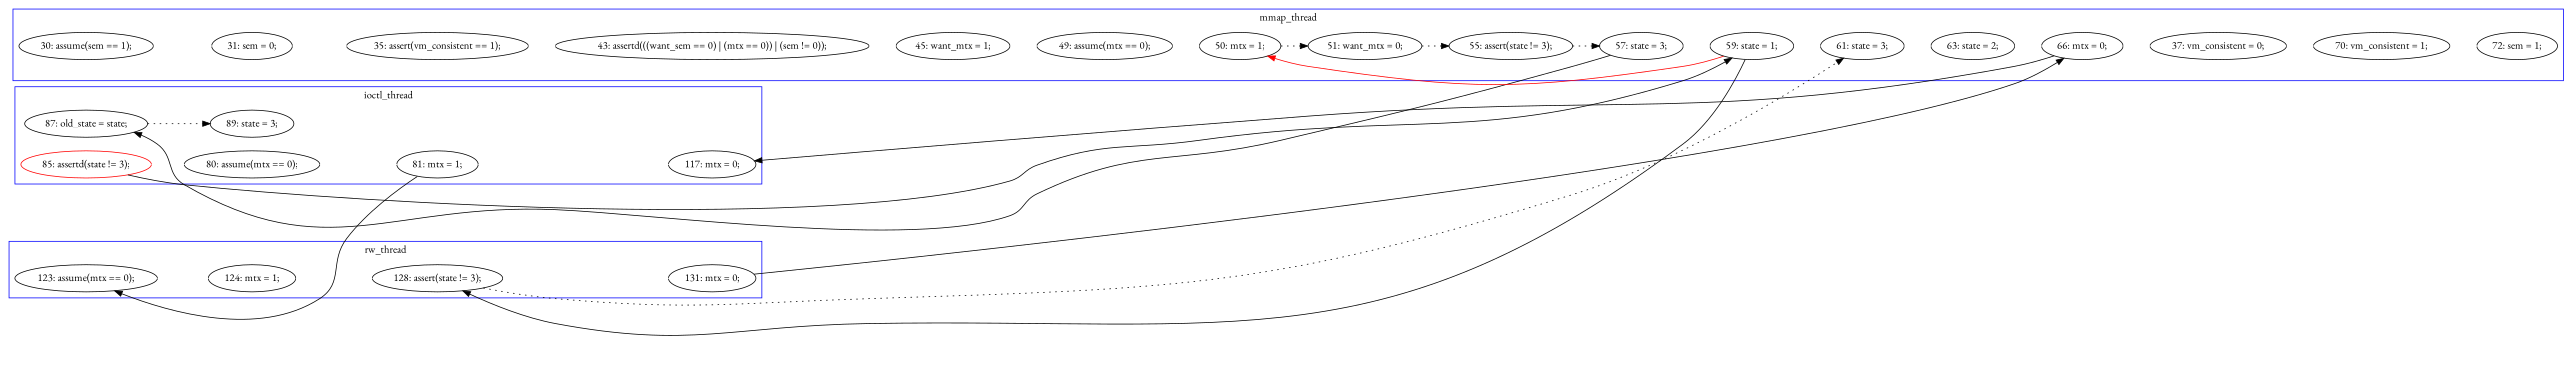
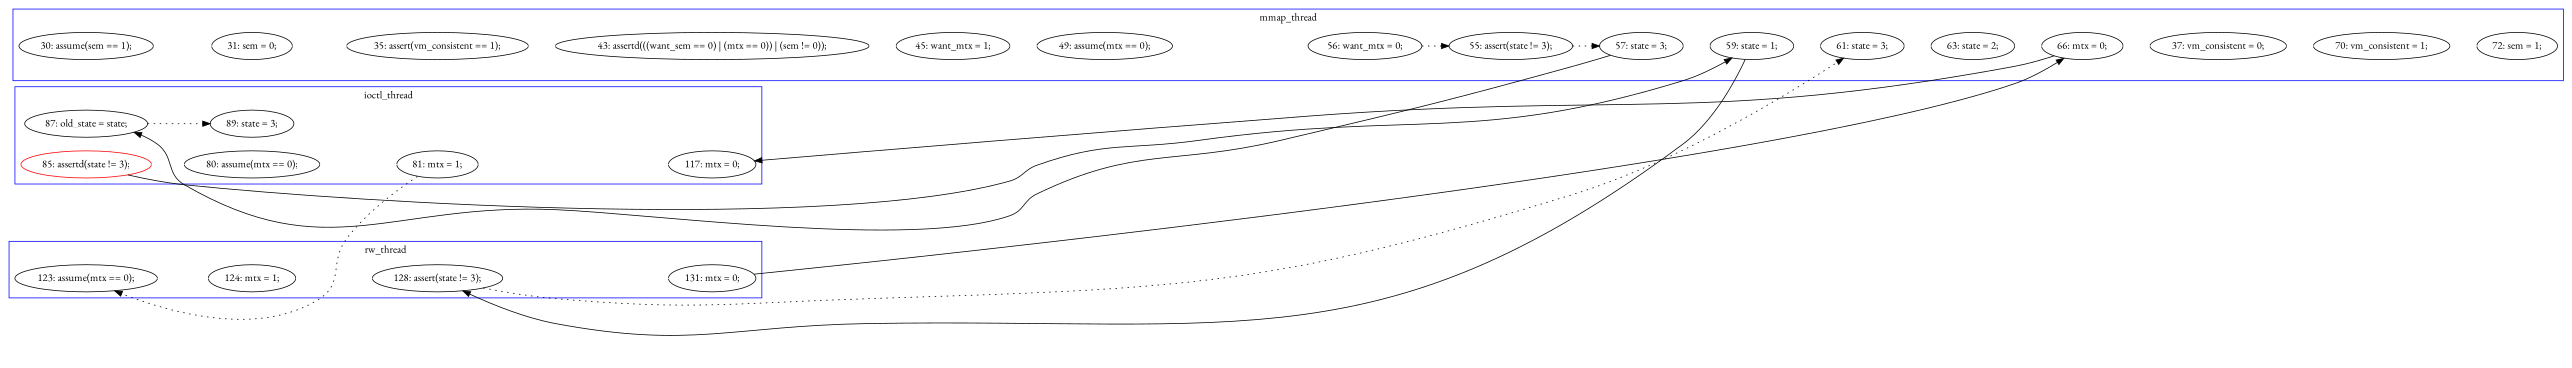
(1240, 46) -> none
(1365, 46) -> (1365, 46)
(301, 308) -> (301, 308)
